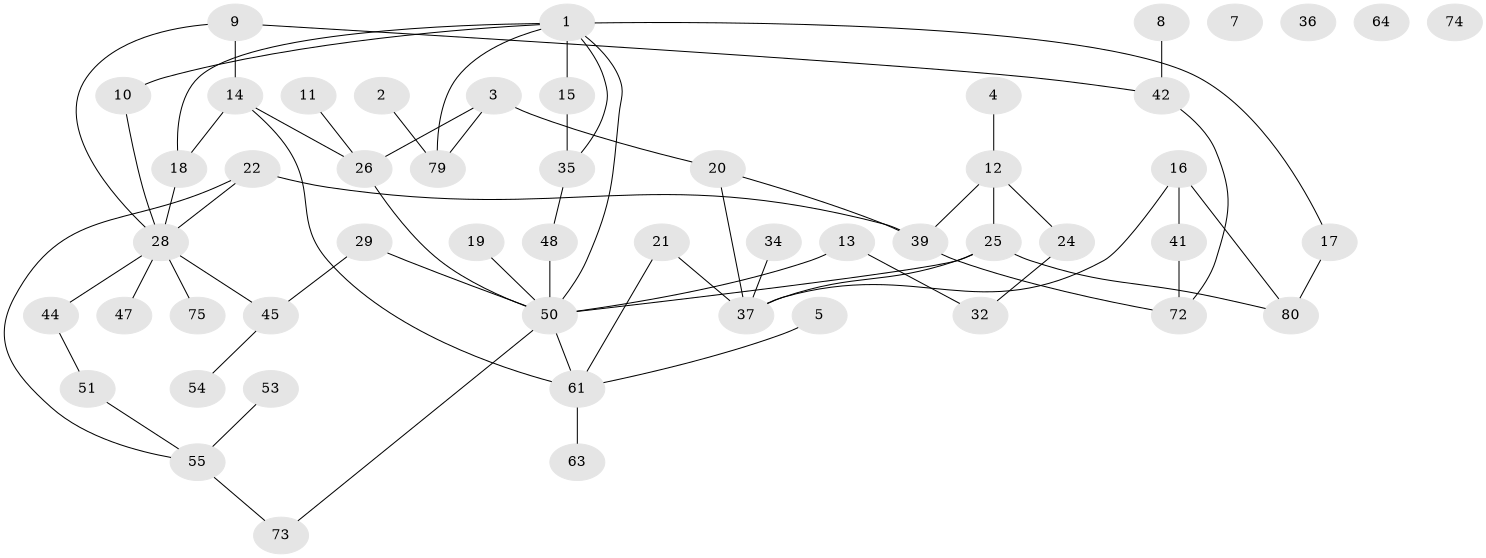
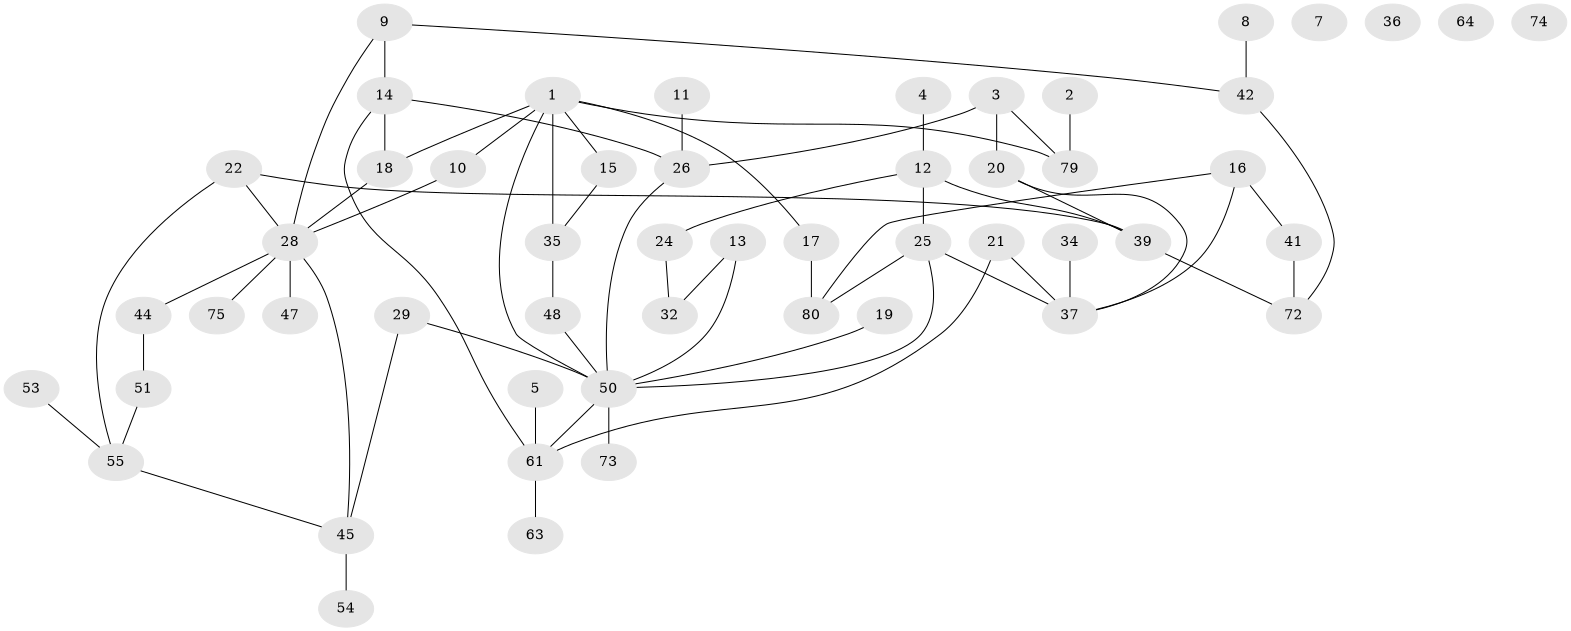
(239, 499) -> (231, 499)
